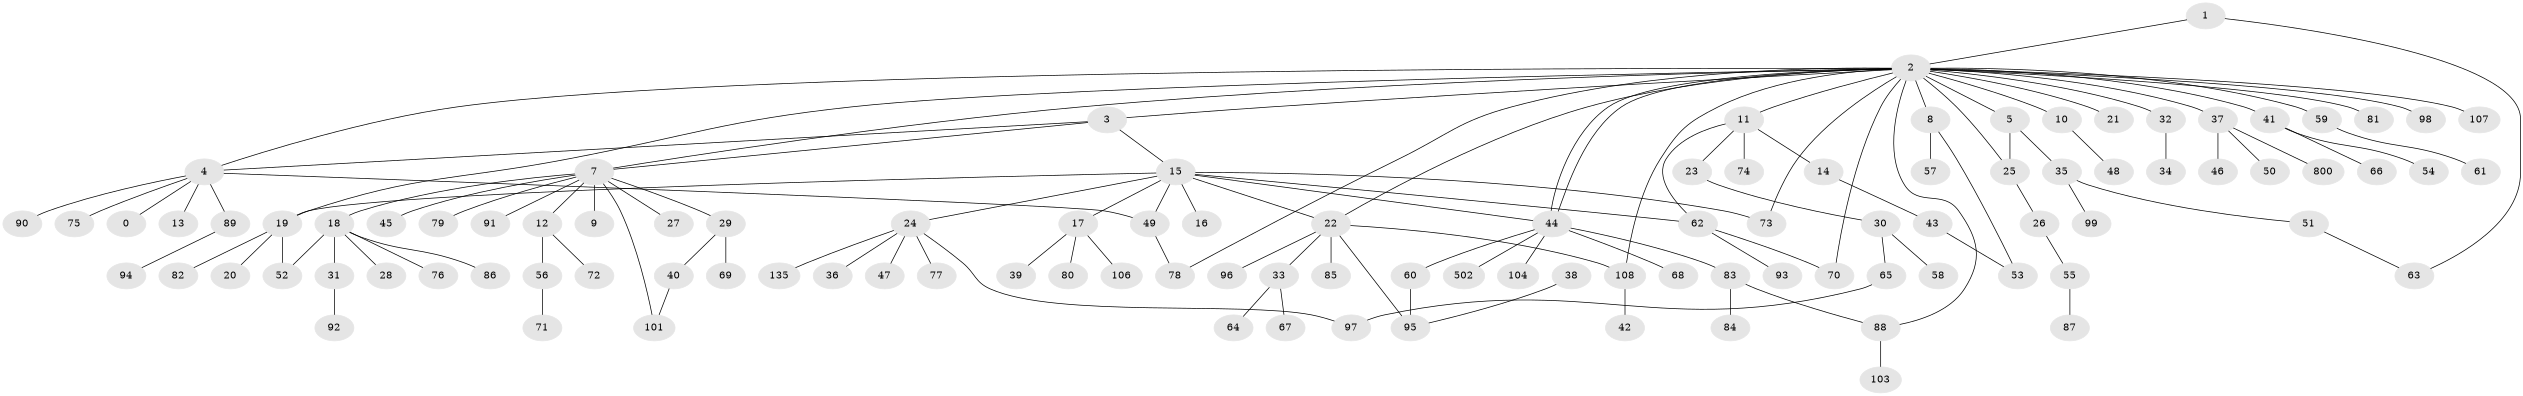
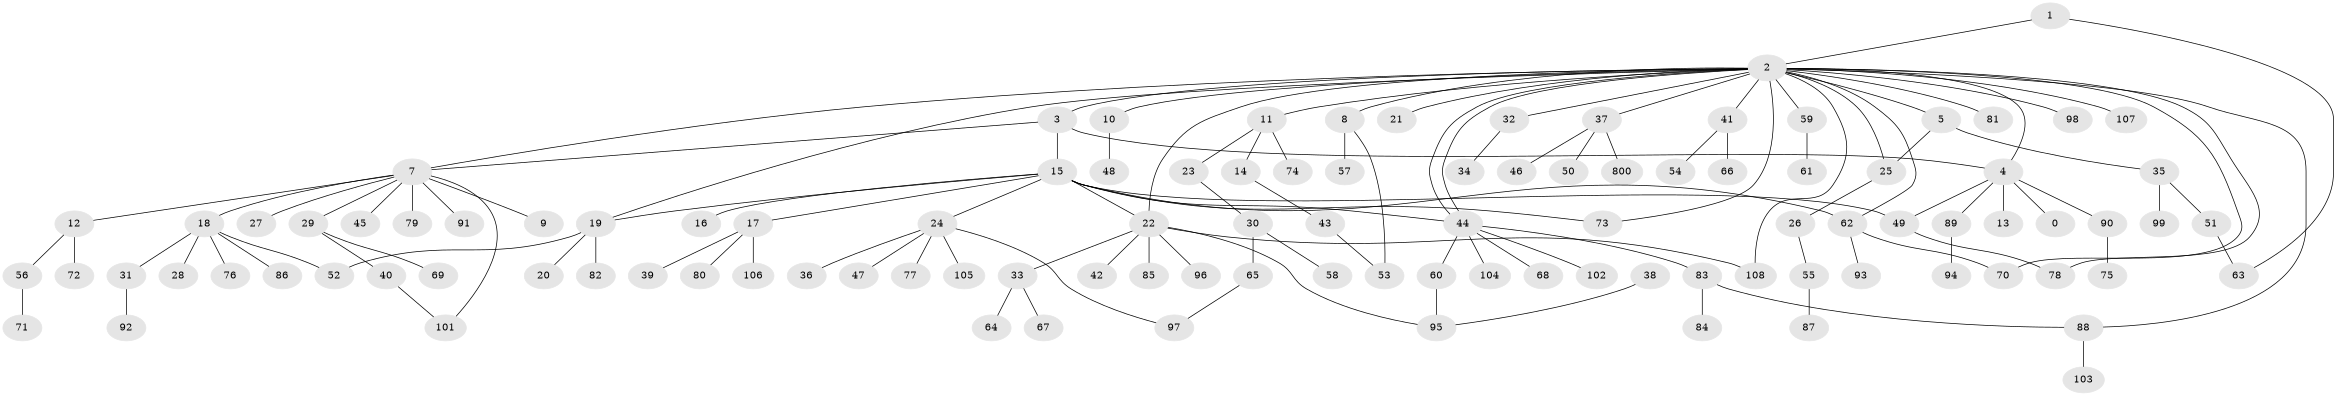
(1669, 156) -> (1896, 125)
(138, 196) -> (2107, 250)
(779, 276) -> (964, 276)
(1464, 276) -> (1597, 276)
(1625, 301) -> (1123, 250)
